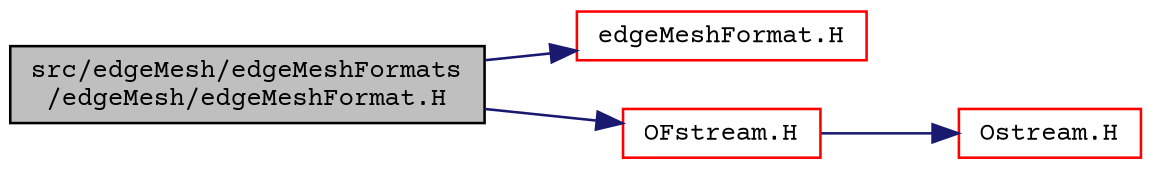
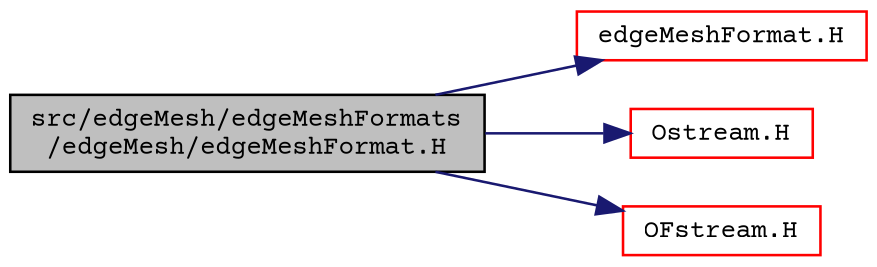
(877, 133) -> (544, 133)
